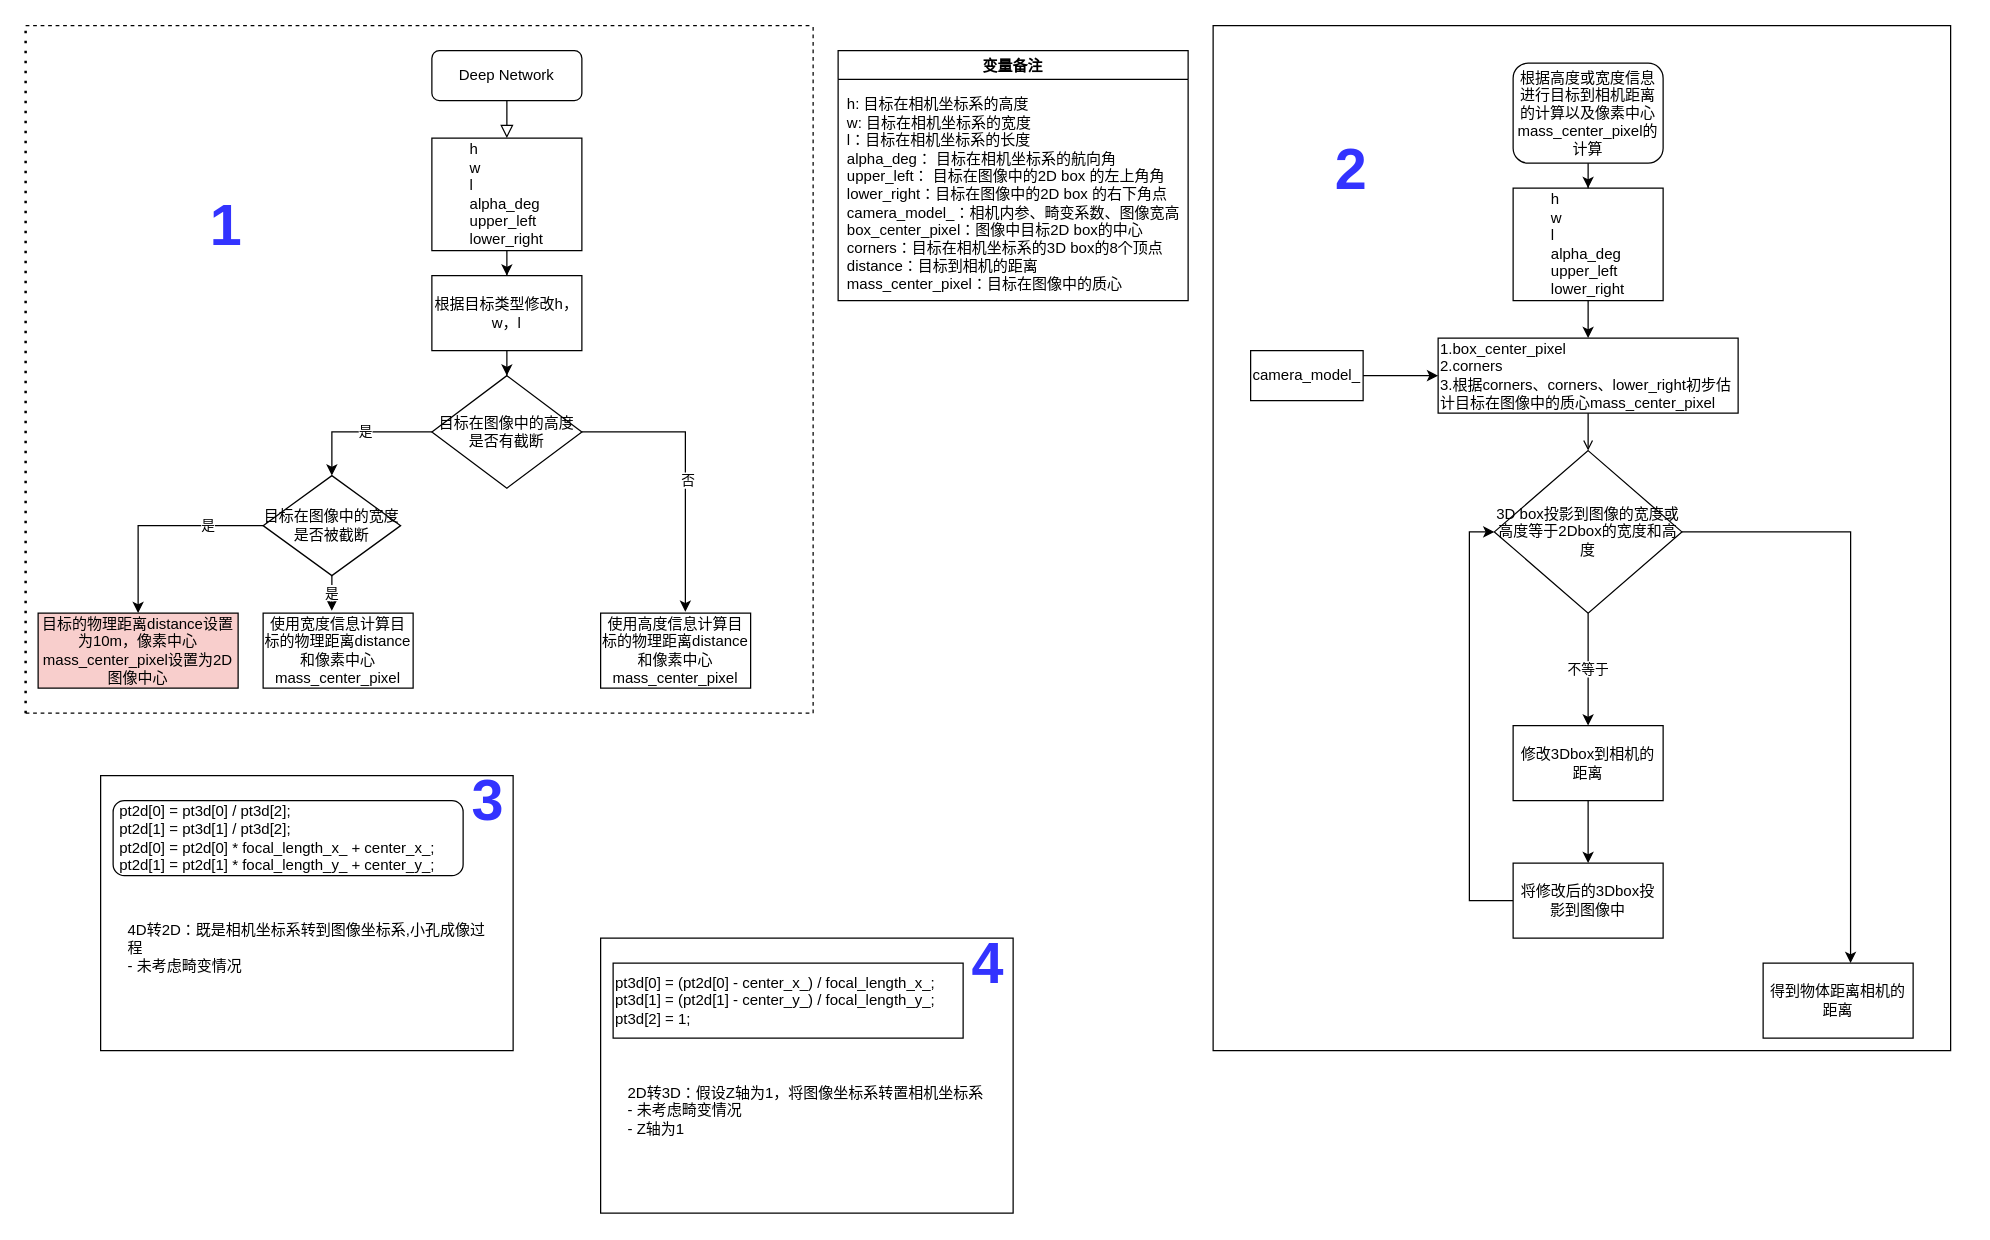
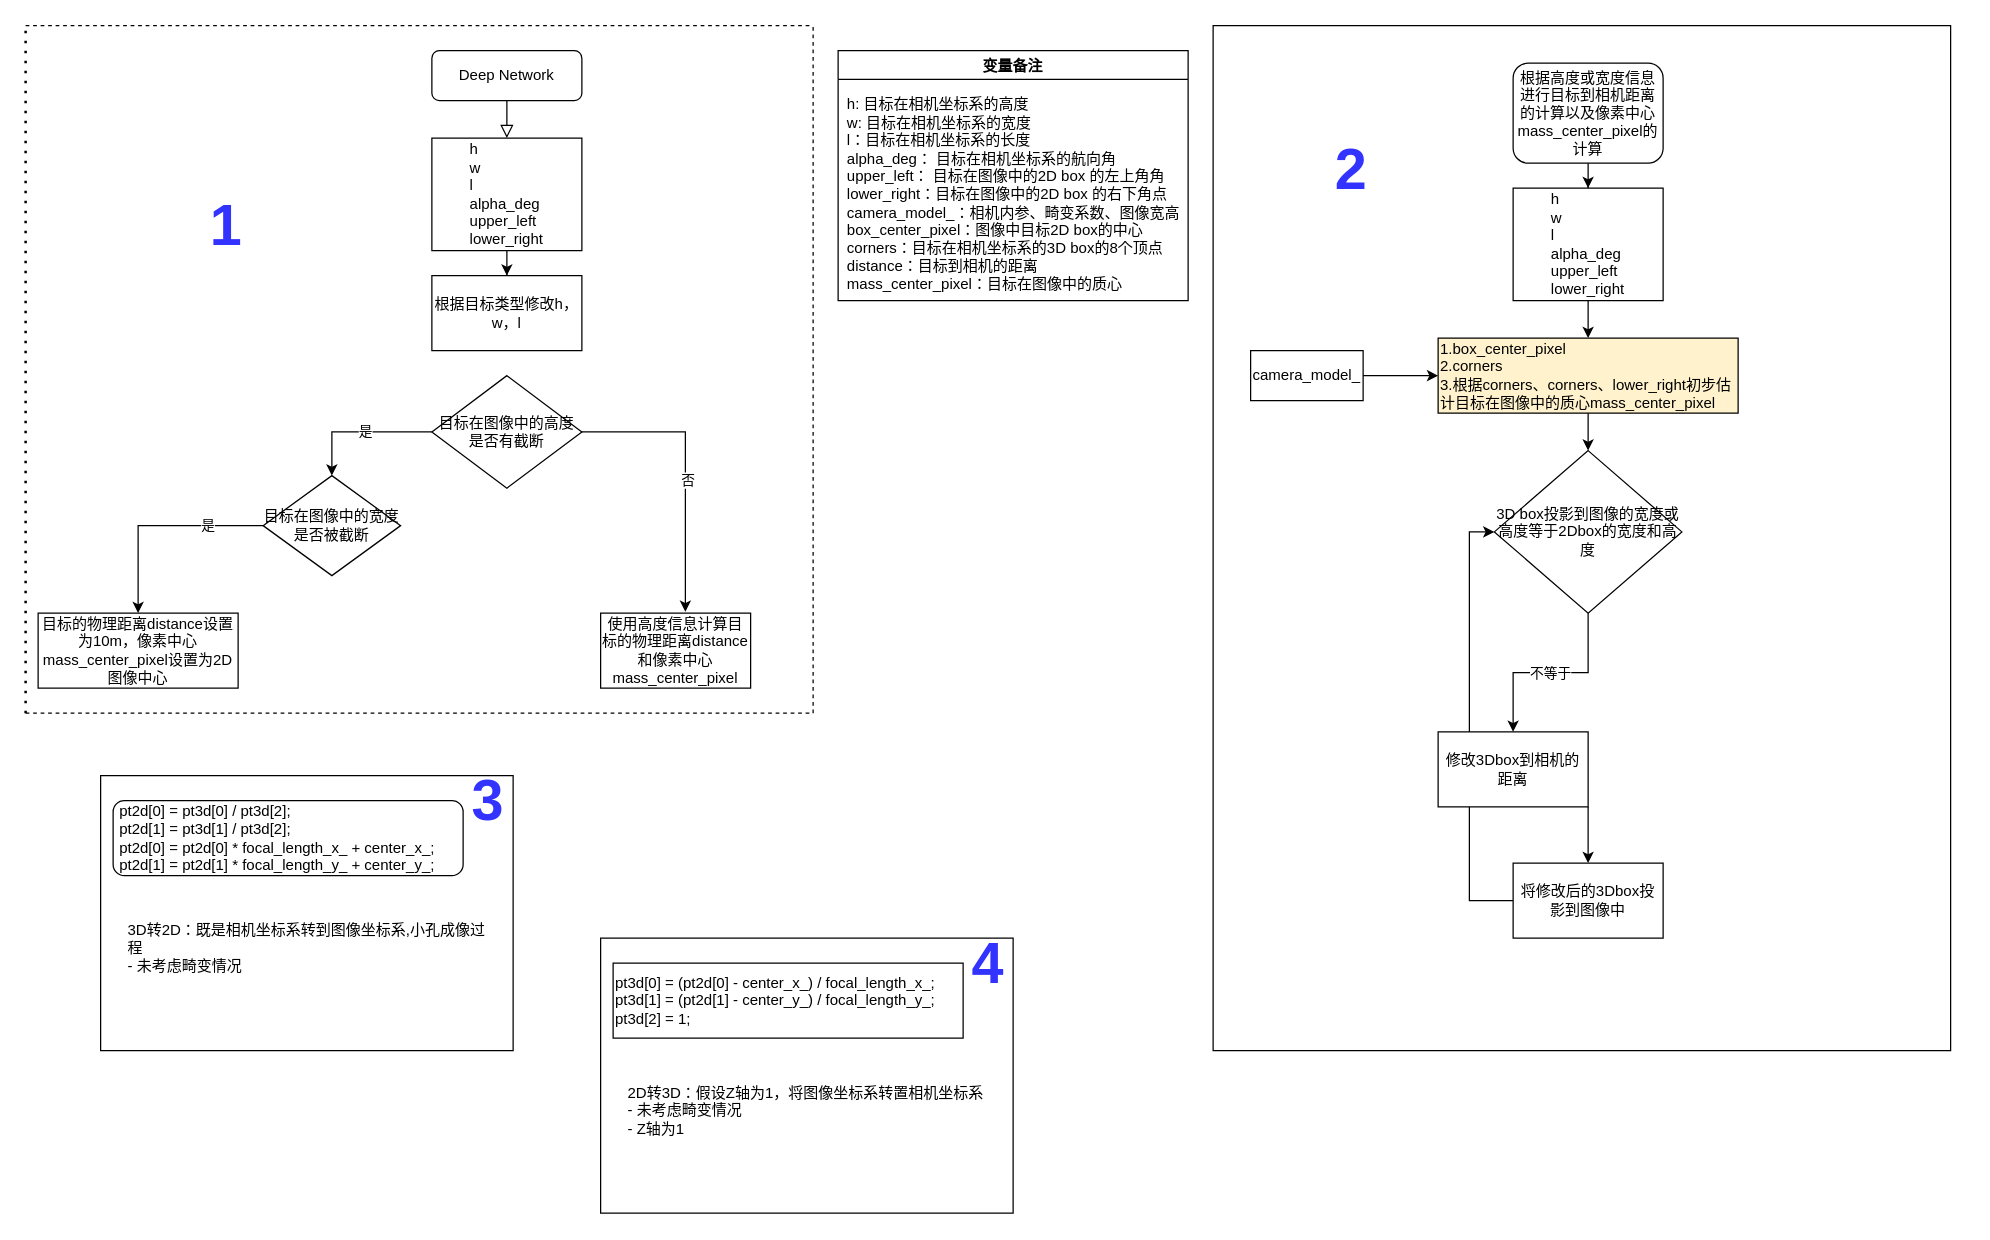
(507, 368) -> none
(1588, 376) -> (1588, 376)
(1588, 442) -> (1588, 441)
(332, 589) -> none
(138, 651) -> (138, 651)
(338, 651) -> none
(1851, 659) -> none
(1588, 763) -> (1513, 769)
(312, 957) -> (312, 957)
(1838, 1001) -> none
